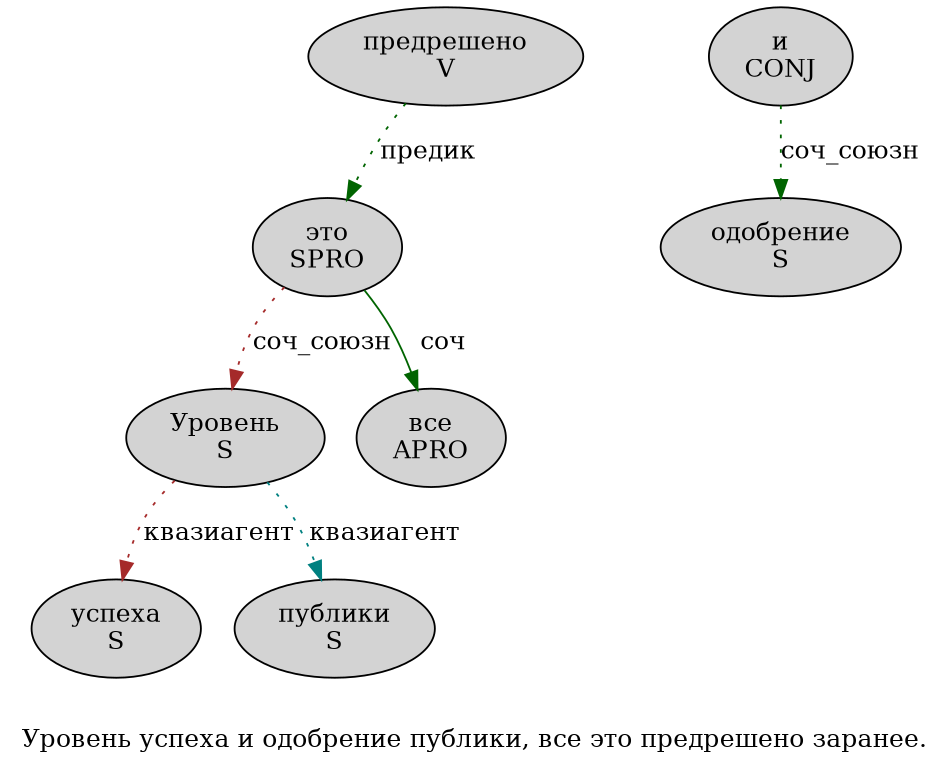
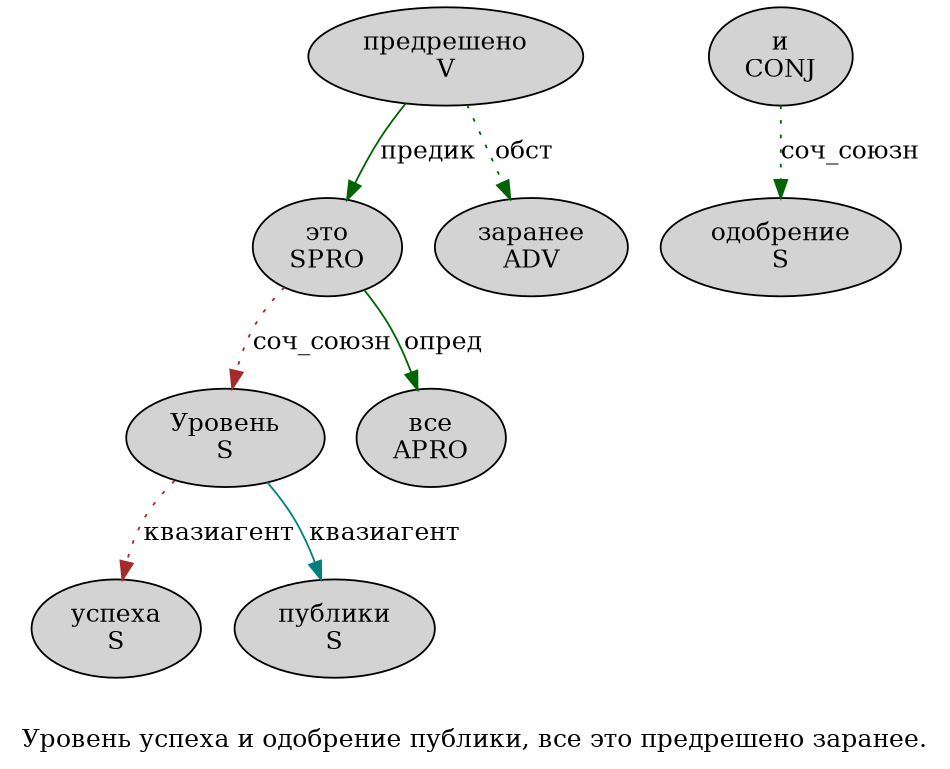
(378, 142) -> (378, 142)
none -> (531, 247)
(443, 343) -> (443, 343)
(295, 520) -> (295, 520)
